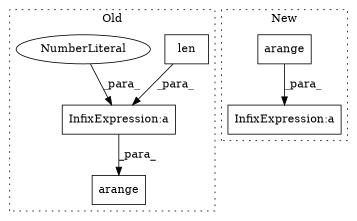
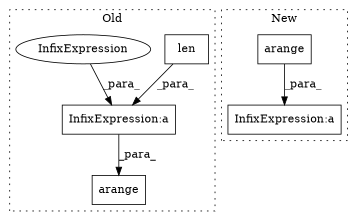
(83, 49) -> (83, 49)
